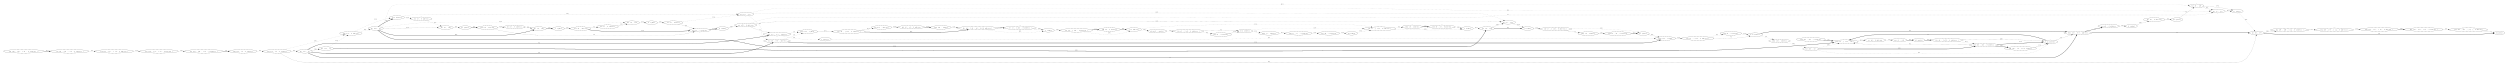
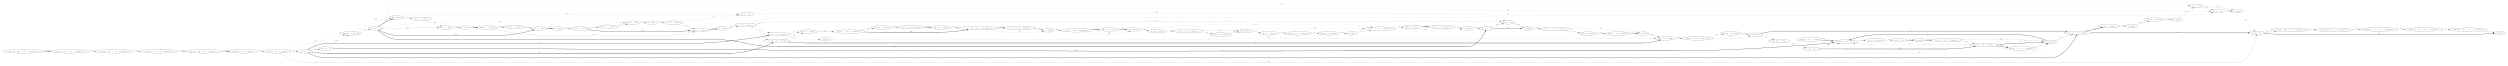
(2401, 29) -> (2401, 29)
